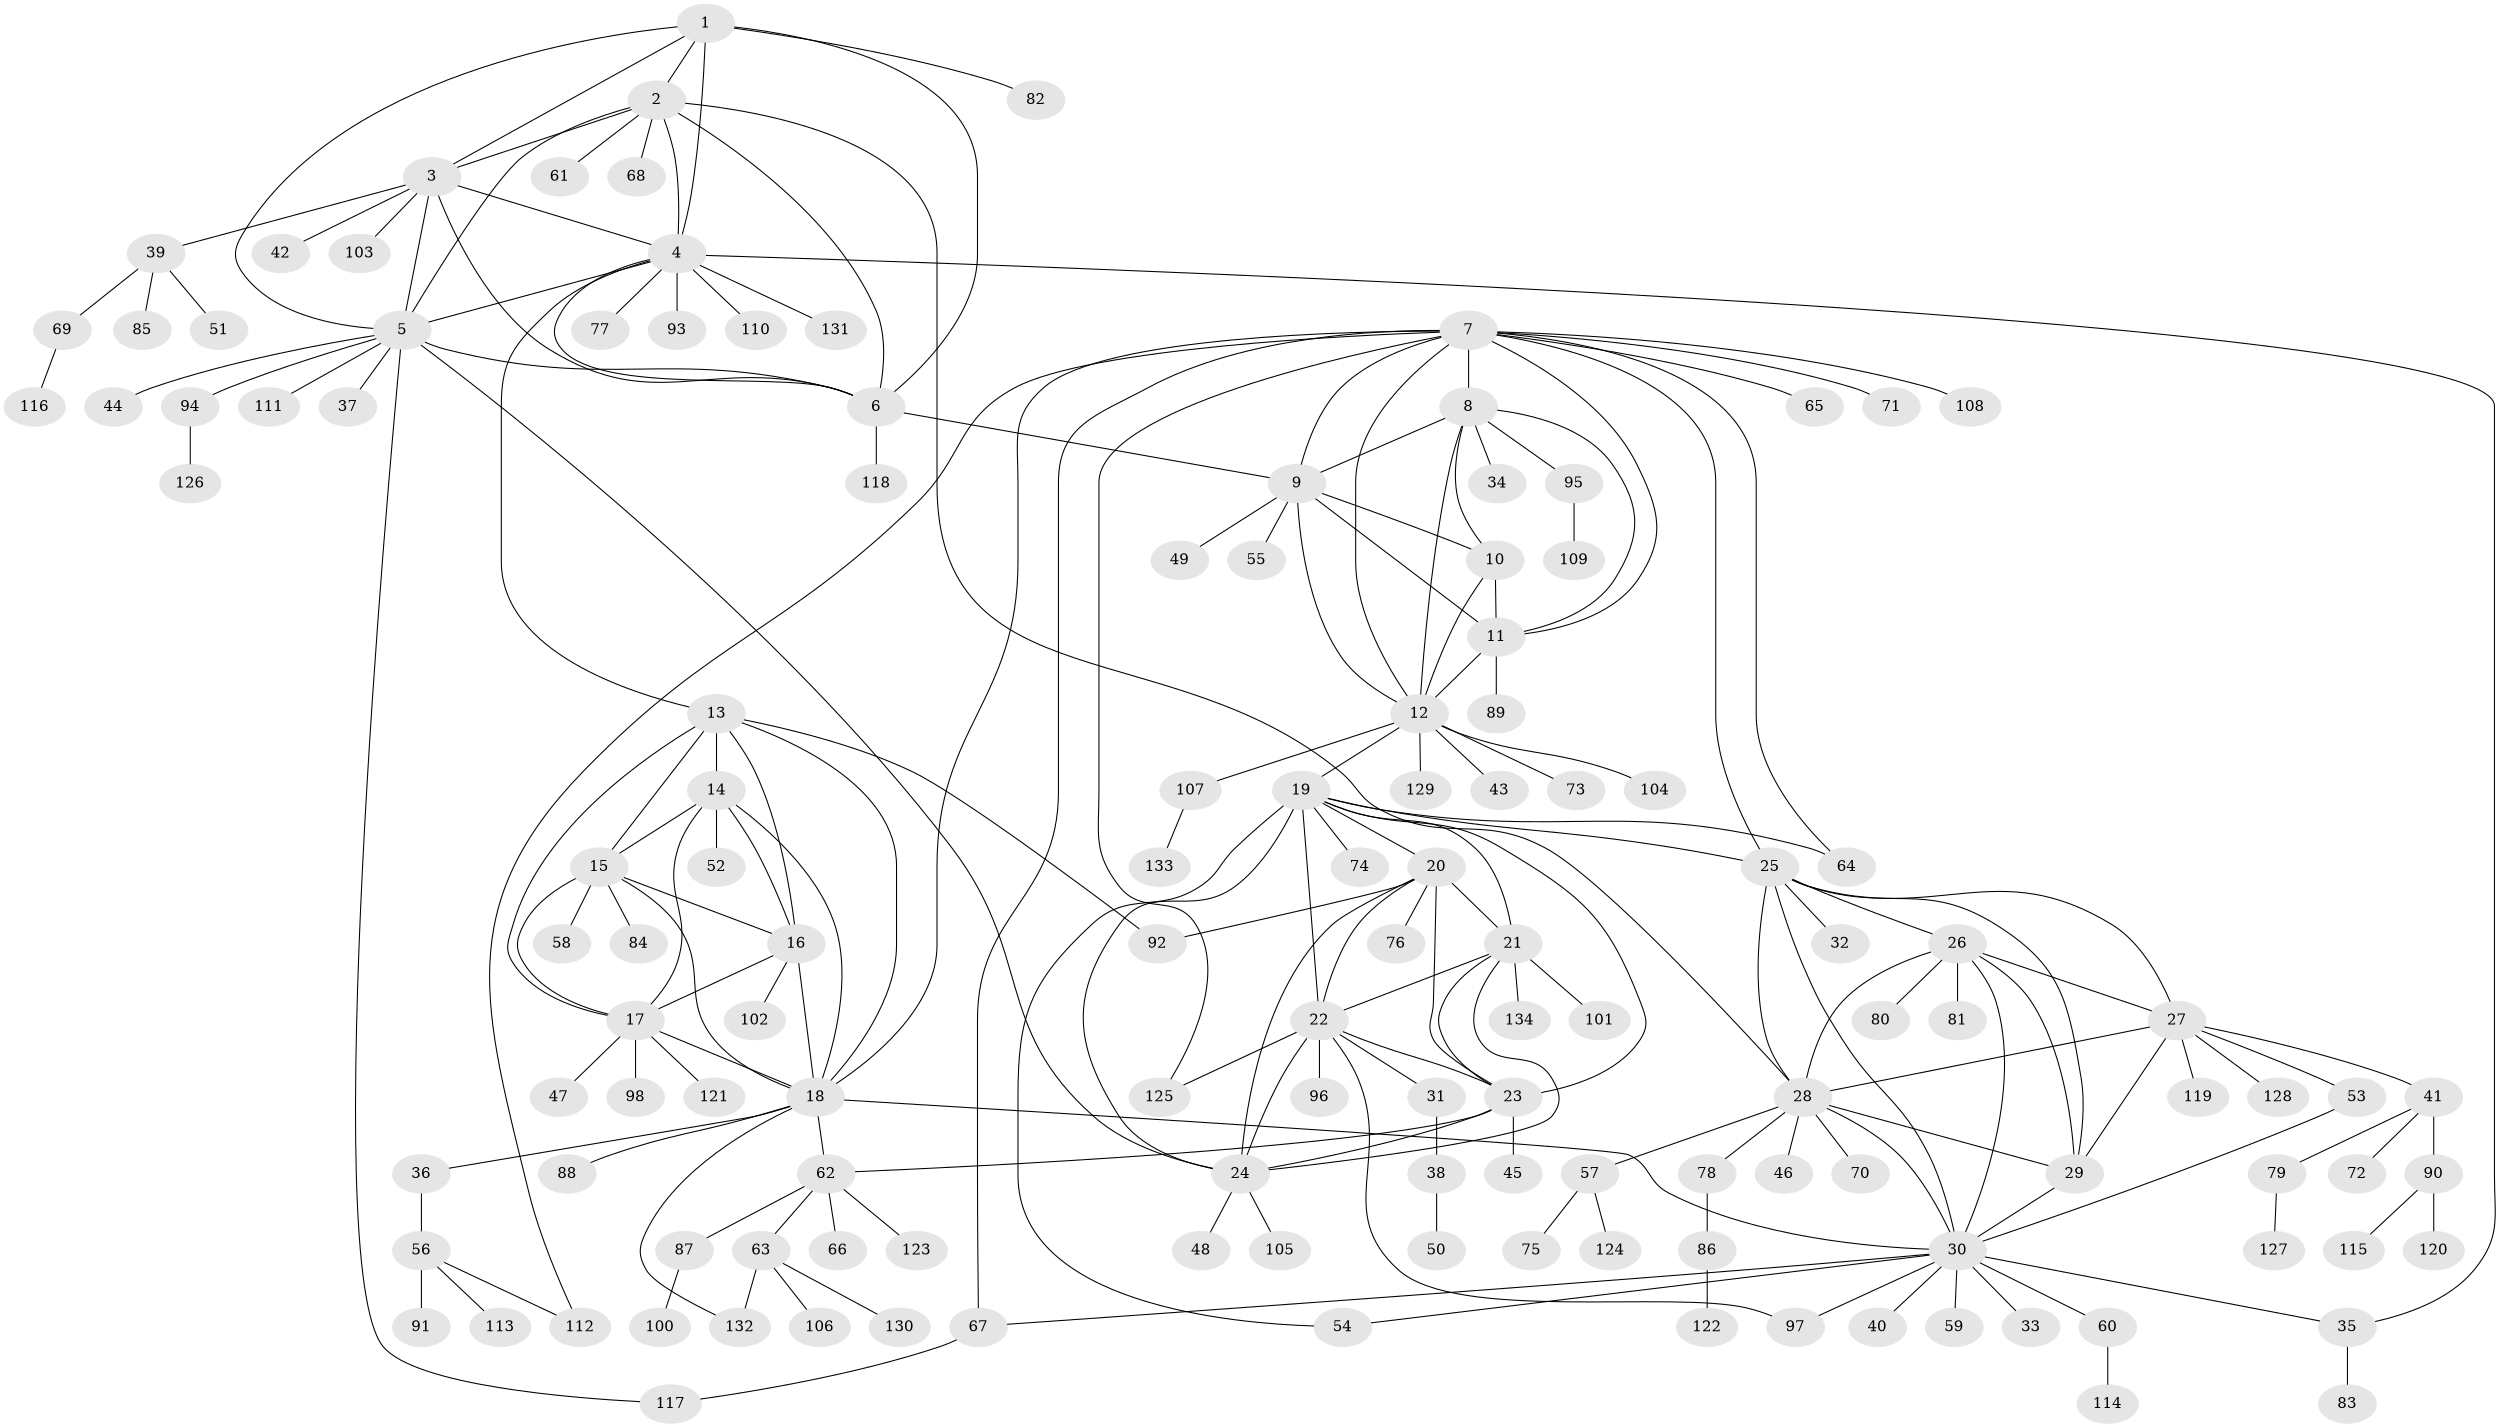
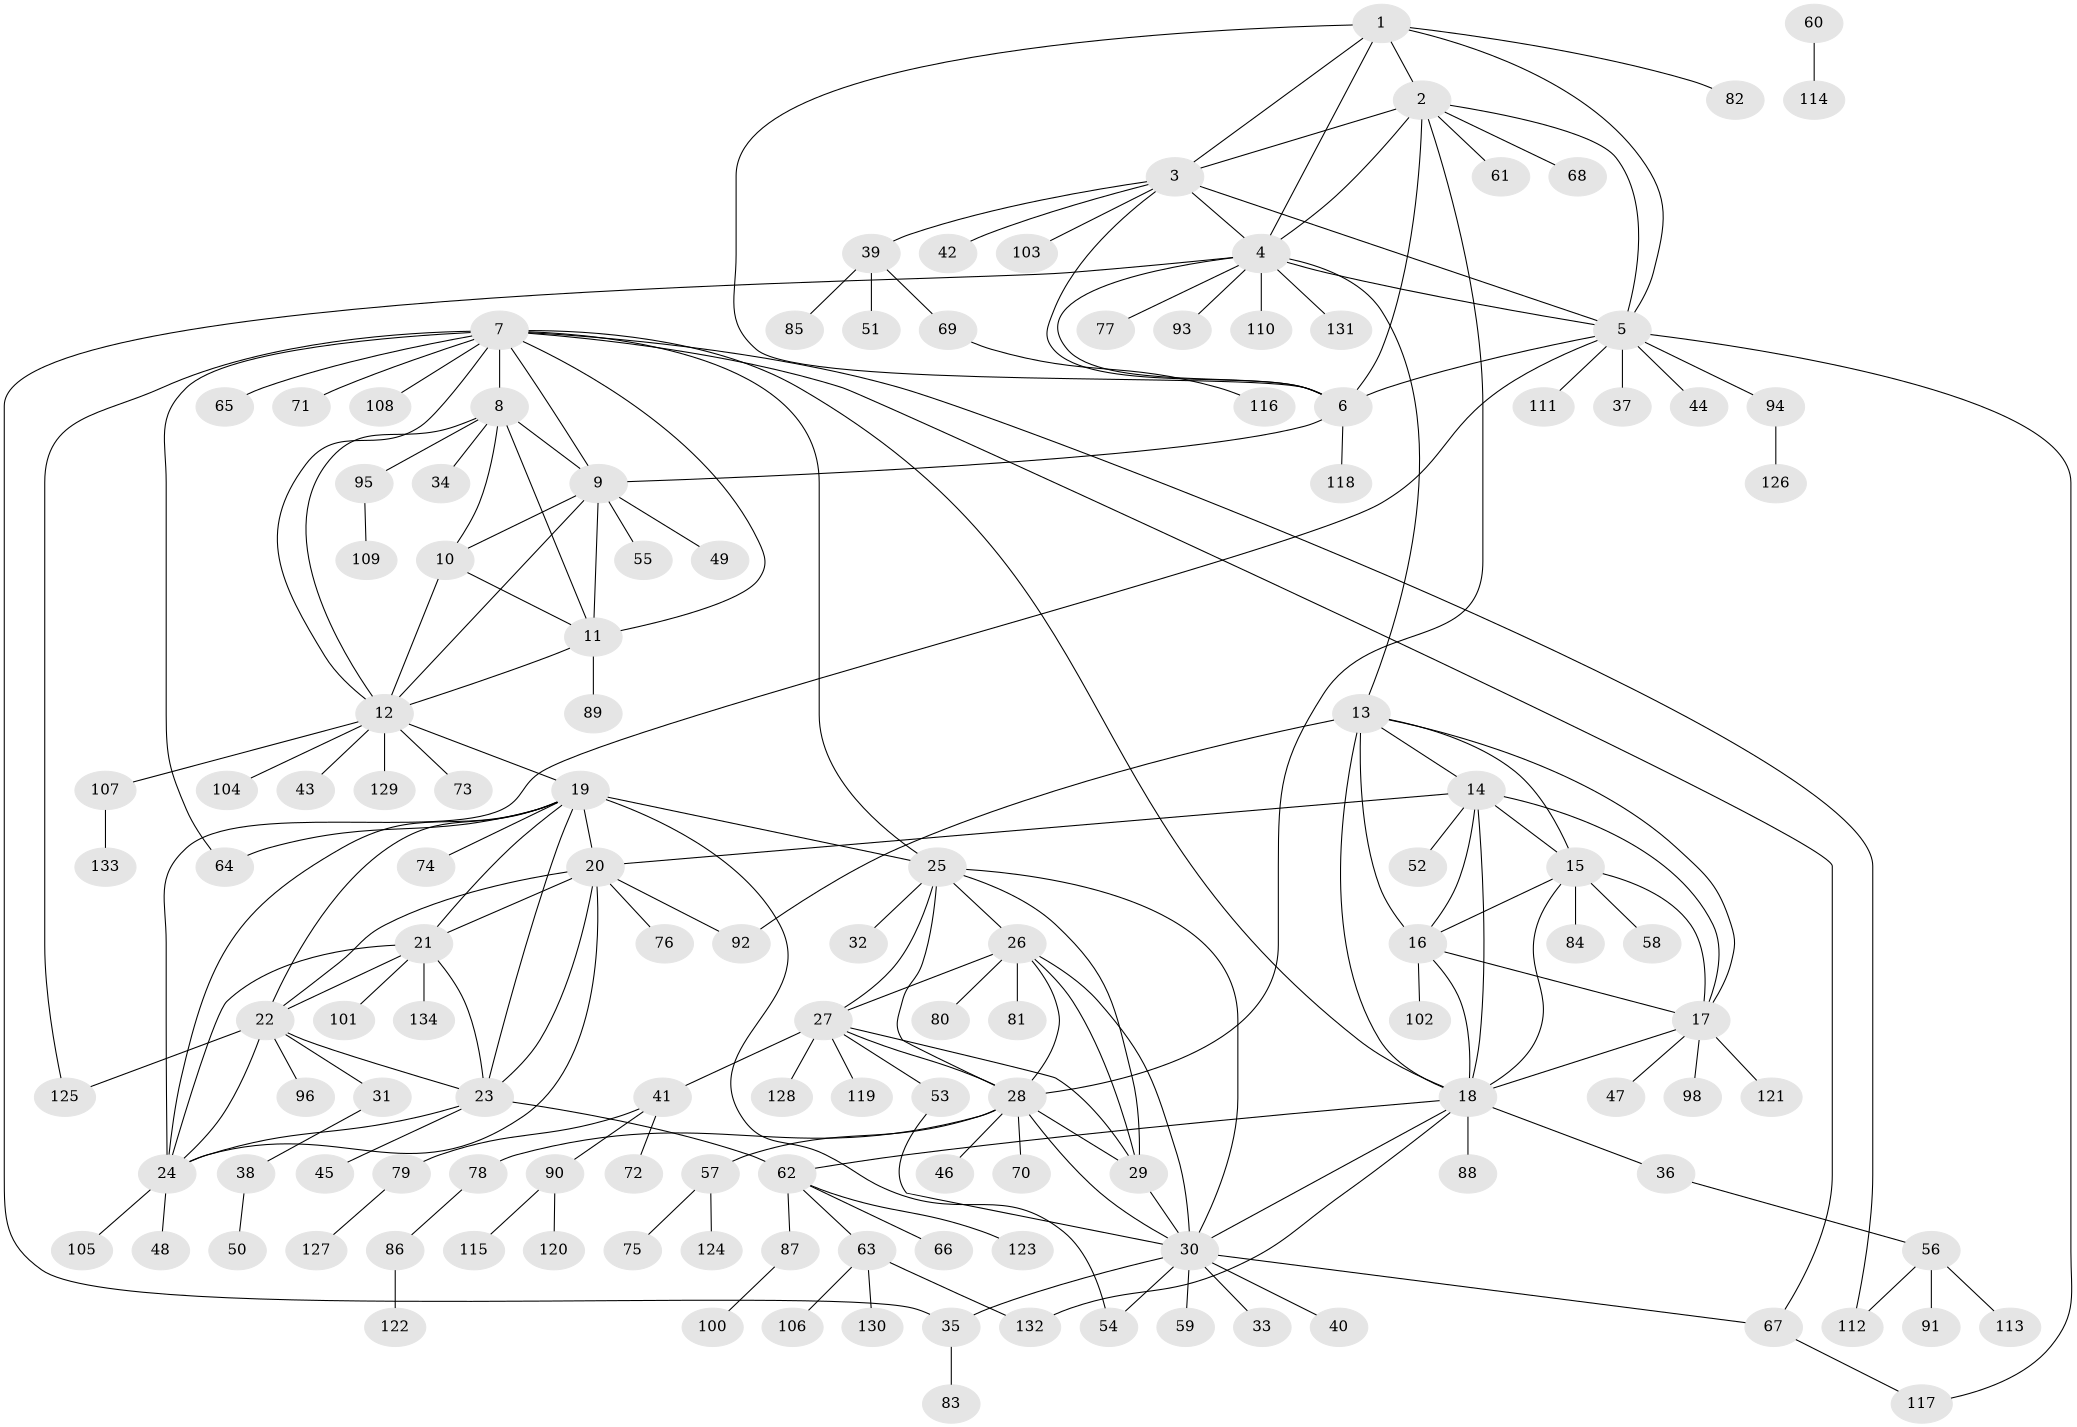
none -> (1036, 829)
(2033, 1289) -> none
(1796, 1327) -> none
